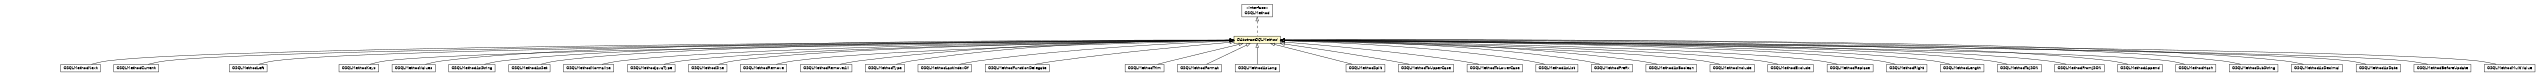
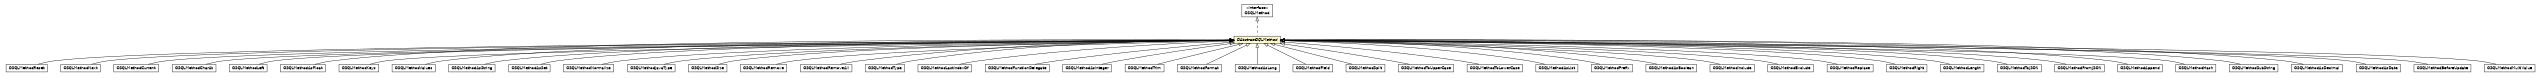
none -> (27, 68)
none -> (194, 68)
none -> (303, 68)
none -> (1087, 68)
none -> (1313, 68)
